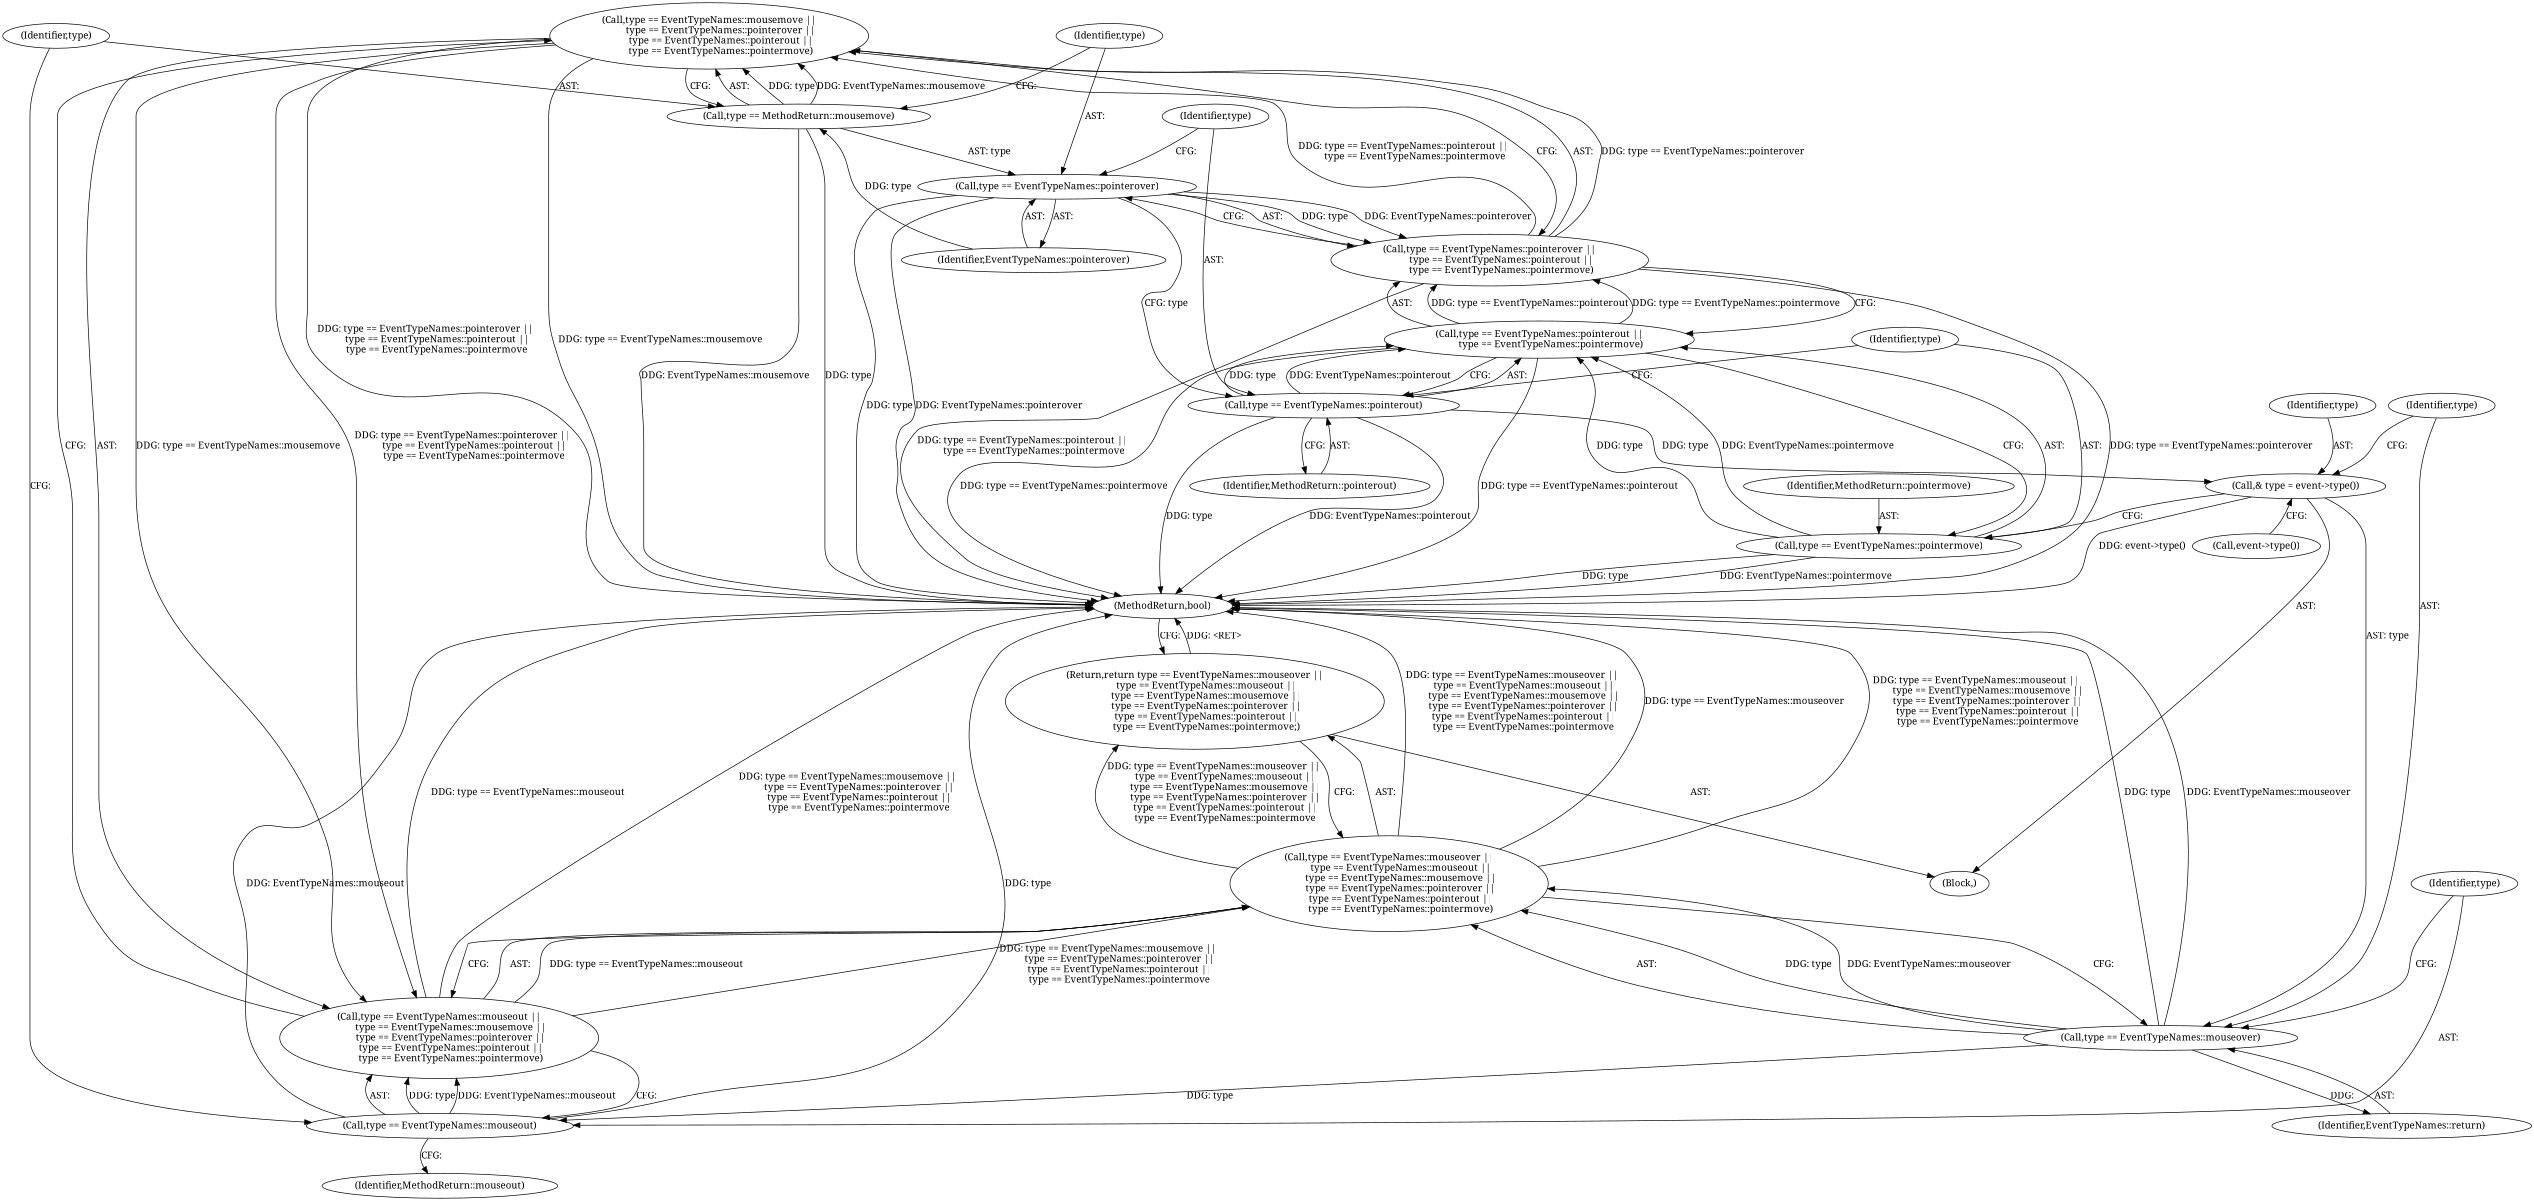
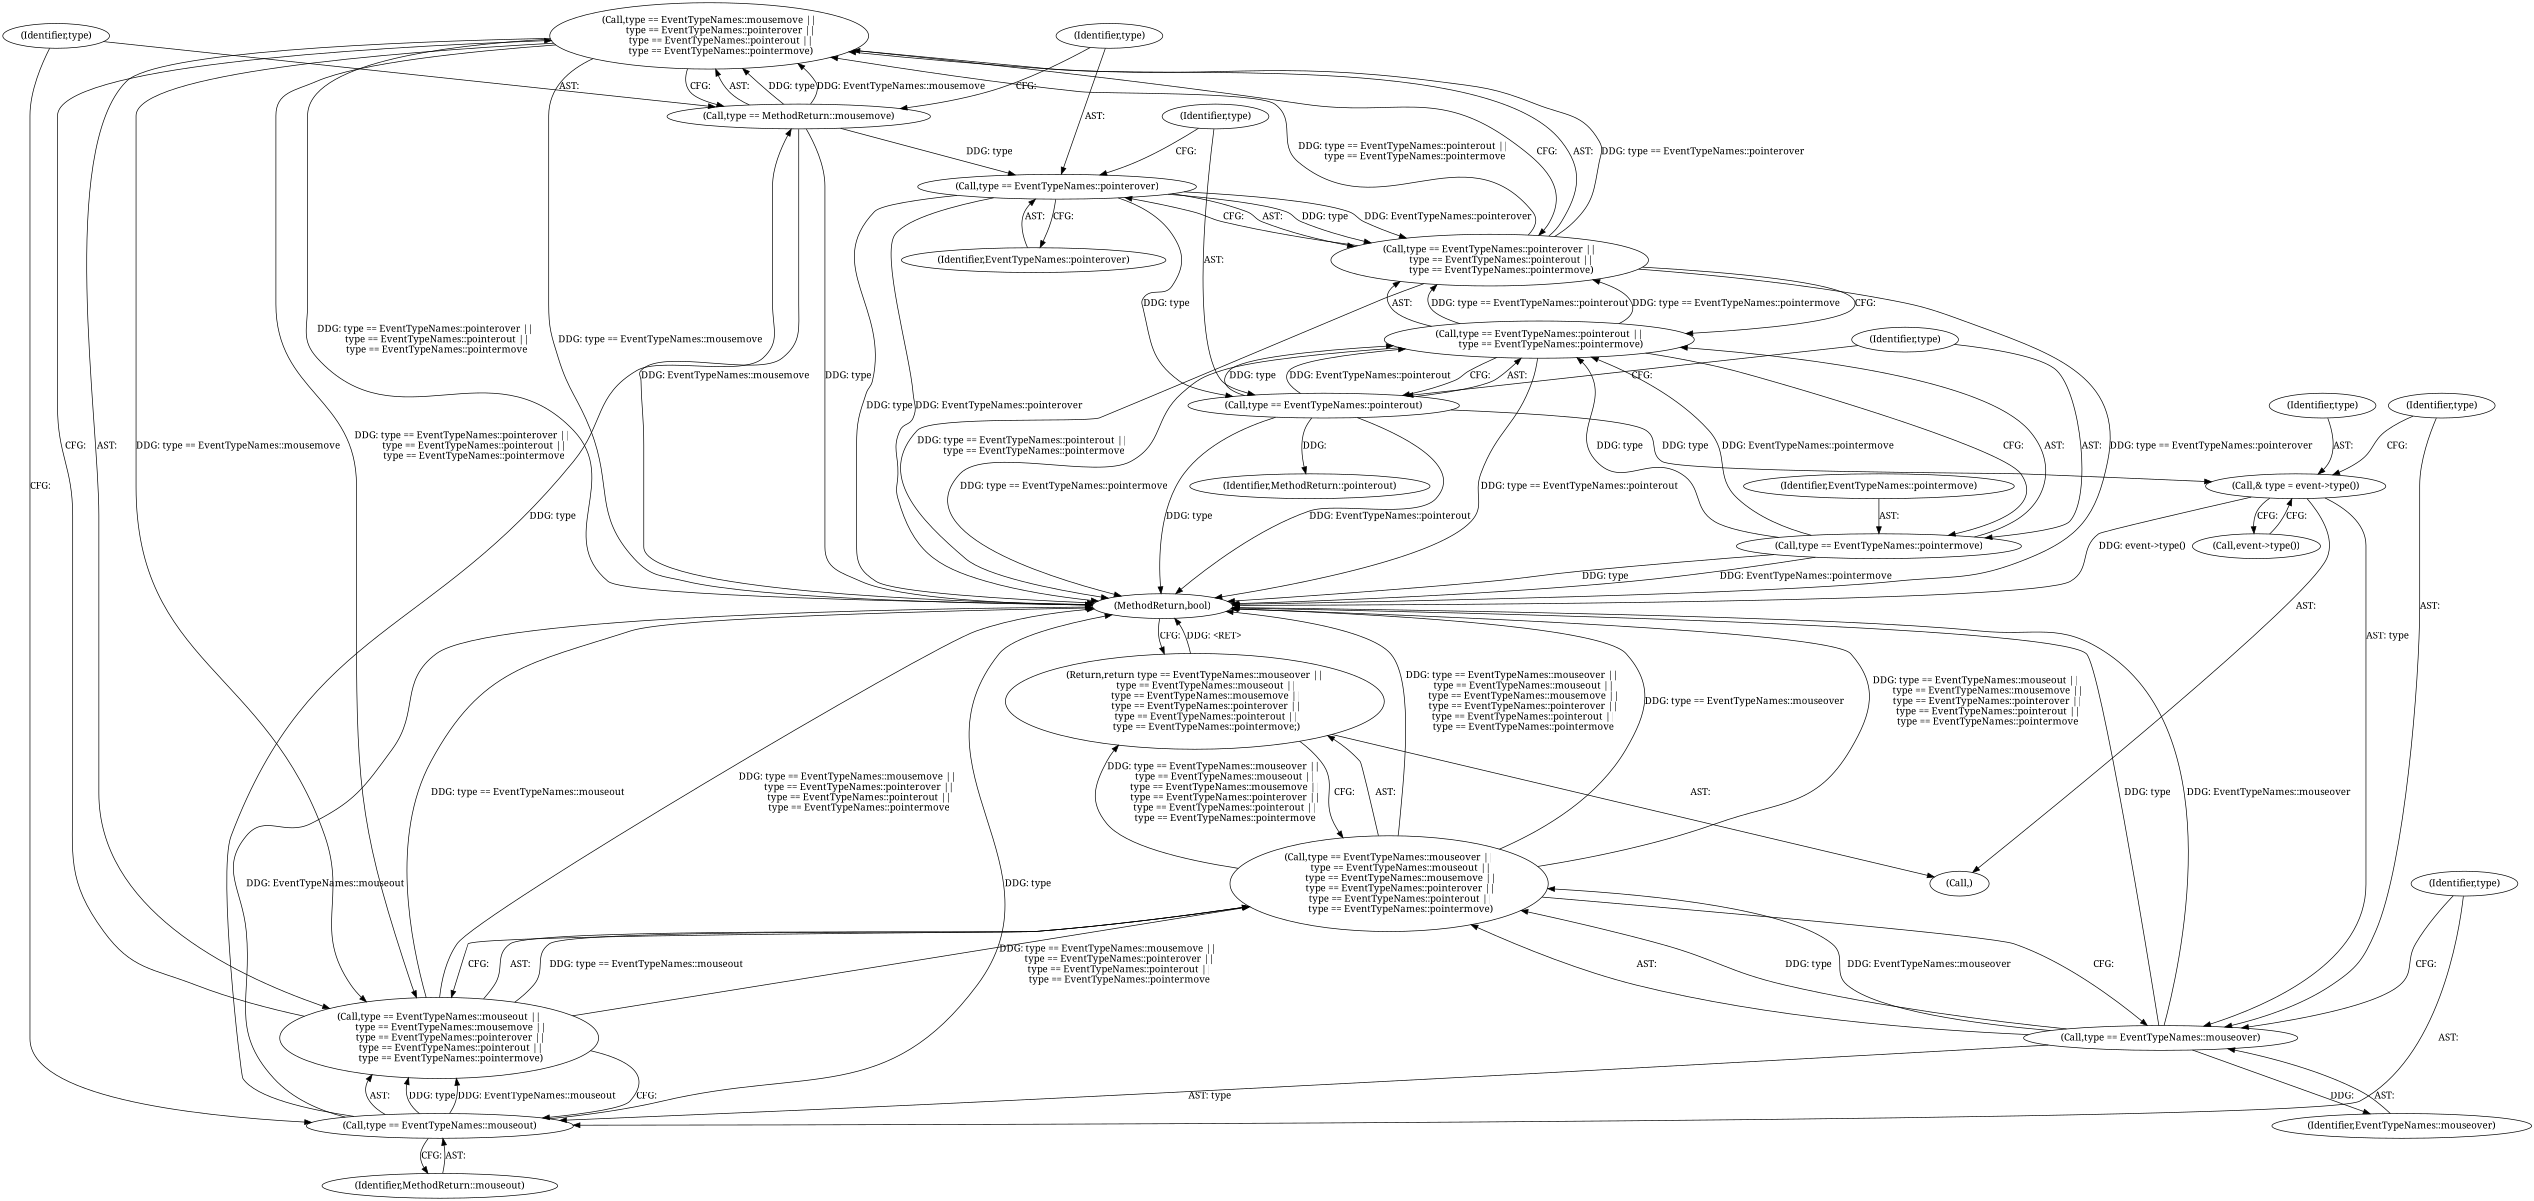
(990, 152) -> (990, 152)
(885, 214) -> (425, 600)
(1065, 217) -> (1065, 217)
(1167, 304) -> (1167, 304)
(1316, 446) -> (1316, 446)
(1330, 450) -> none
(1879, 486) -> (1879, 486)
(2108, 516) -> (2258, 510)
(1960, 884) -> (1960, 884)
(1210, 1096) -> (1210, 1096)
(2402, 1126) -> (2402, 1126)
none -> (445, 1159)
